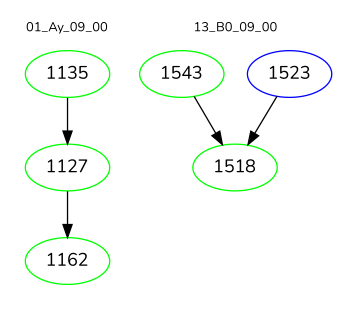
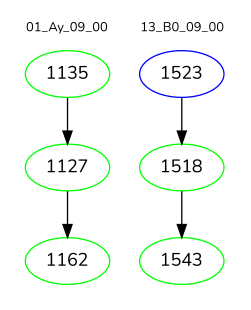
(205, 115) -> (182, 208)
